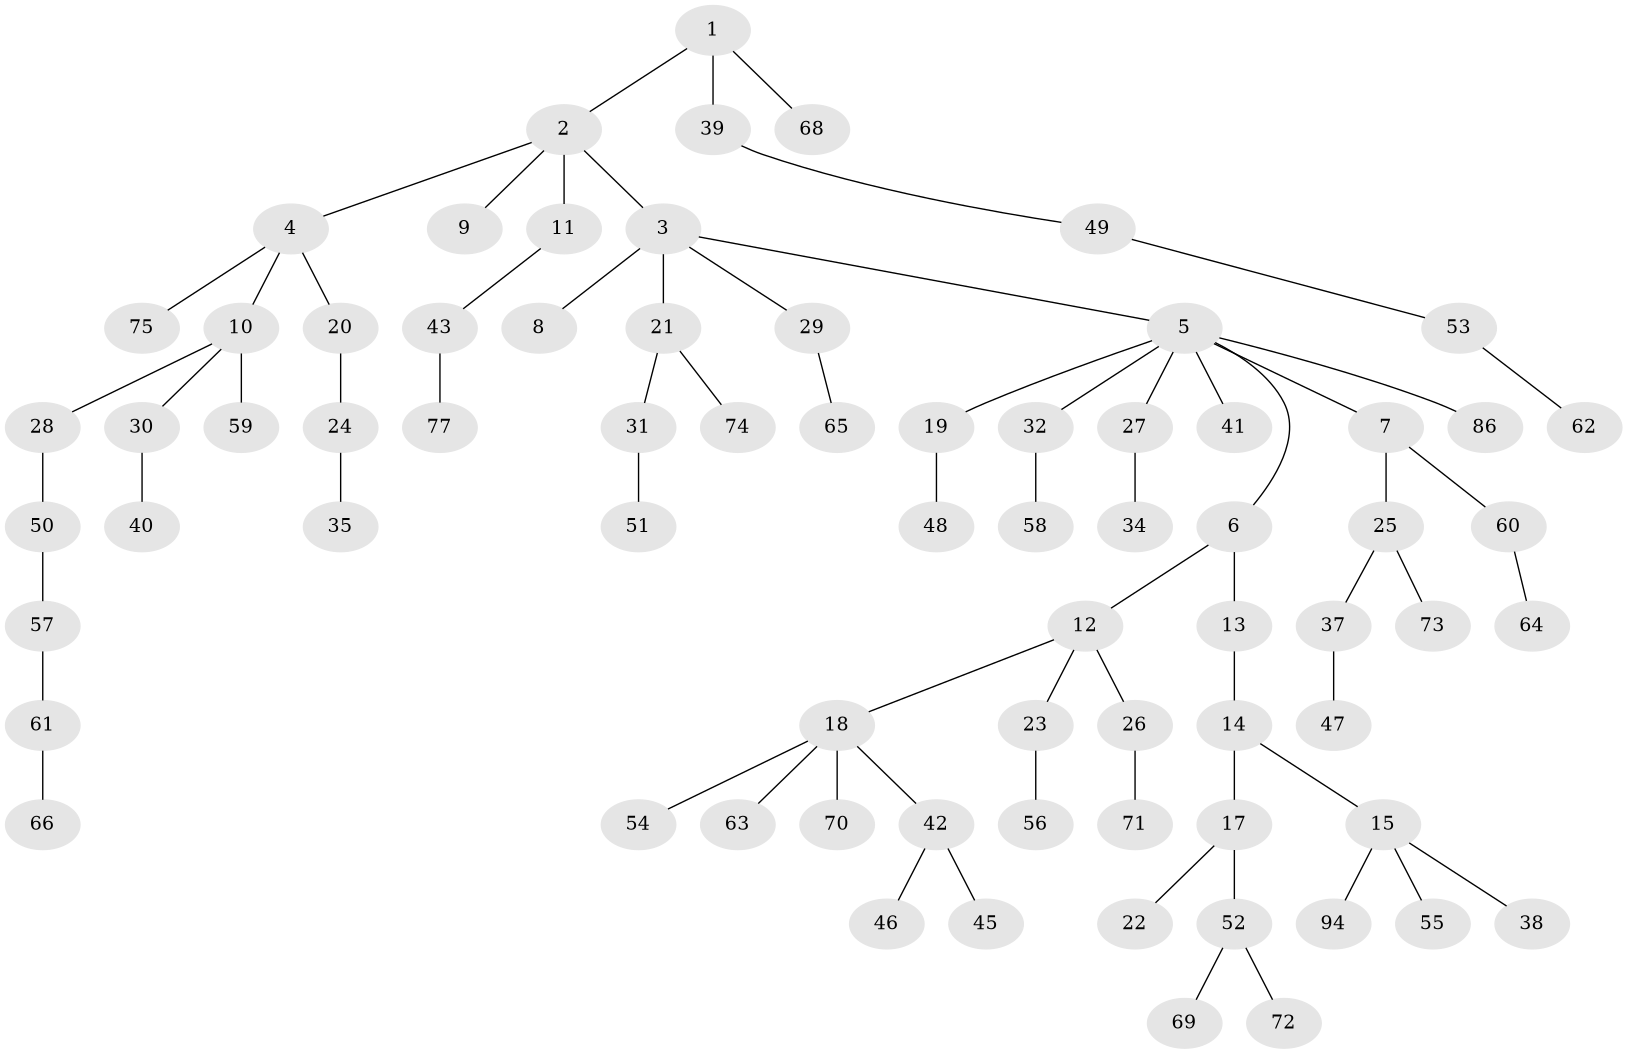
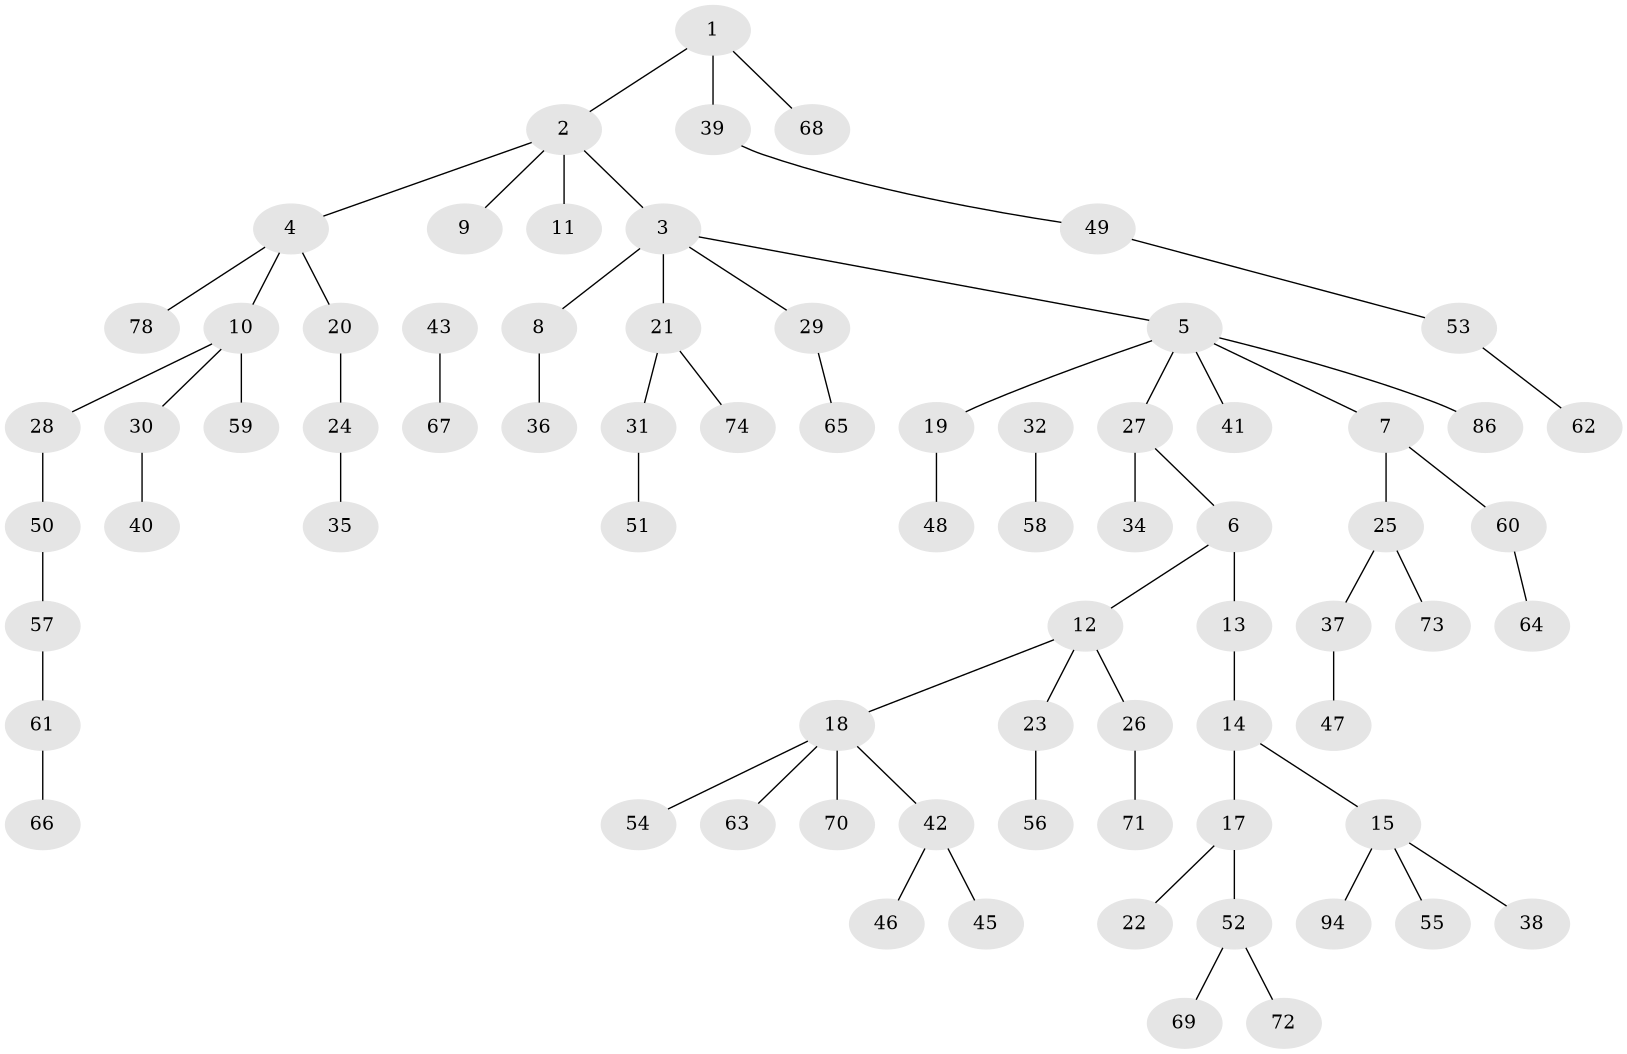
(502, 279) -> none
(142, 328) -> (142, 328)
(1110, 378) -> none
(1287, 412) -> (1185, 477)
(440, 428) -> (440, 428)
none -> (539, 428)
